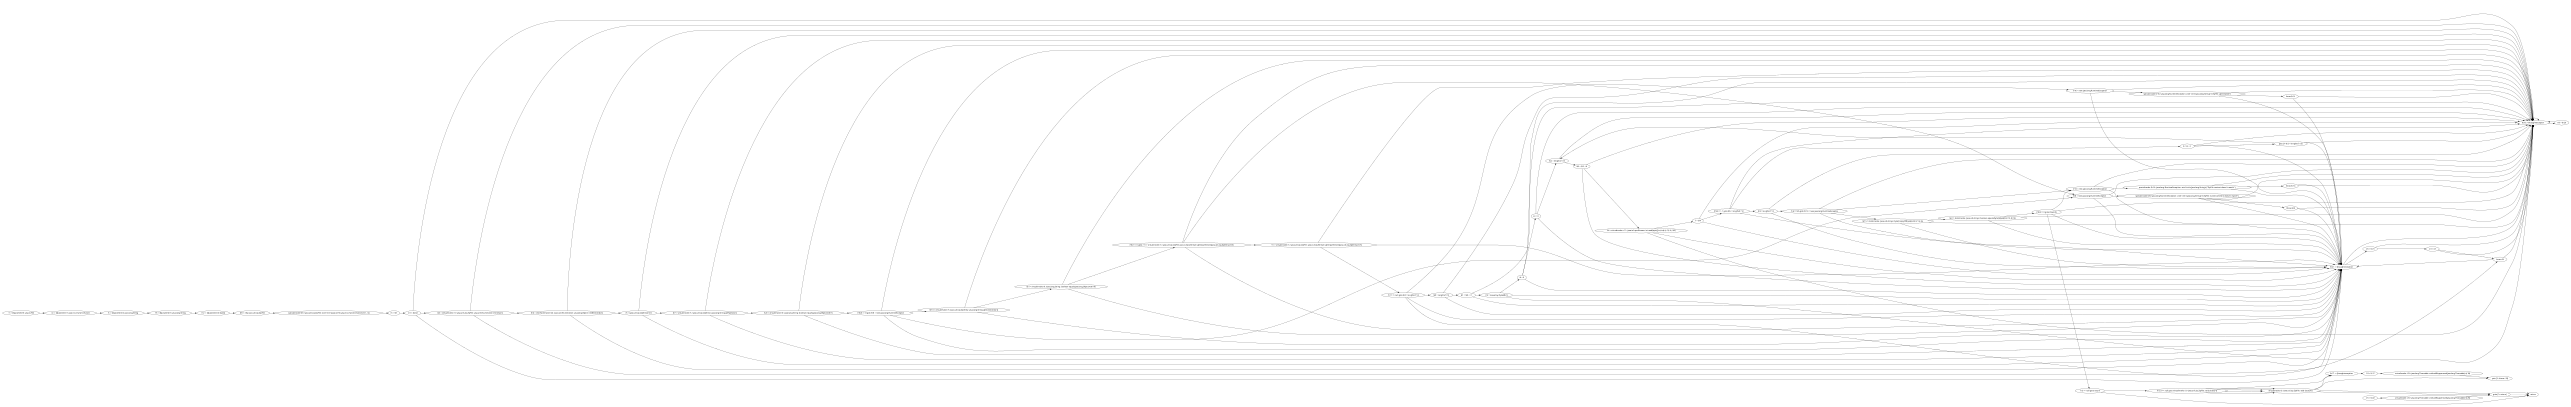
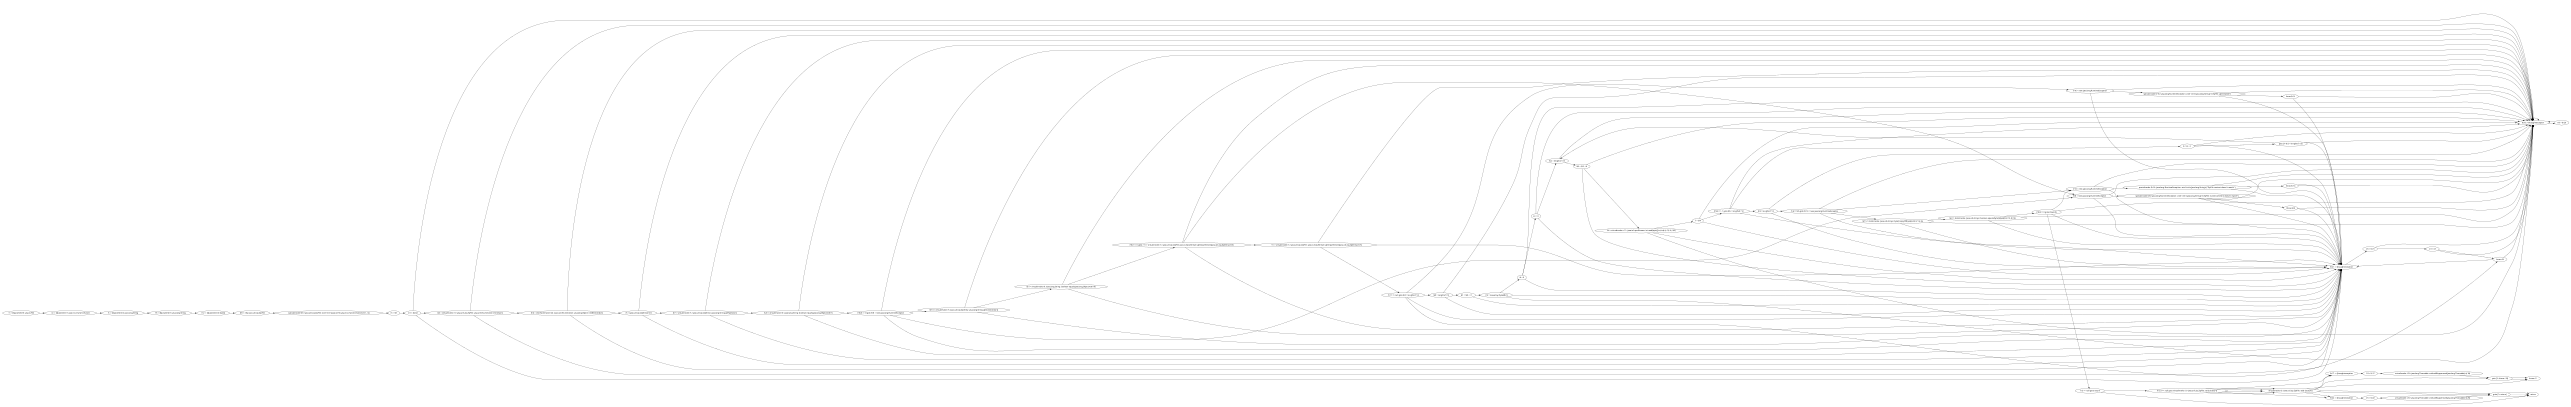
(1937, 82) -> none
(2476, 237) -> none
none -> (2533, 379)
none -> (2342, 398)
